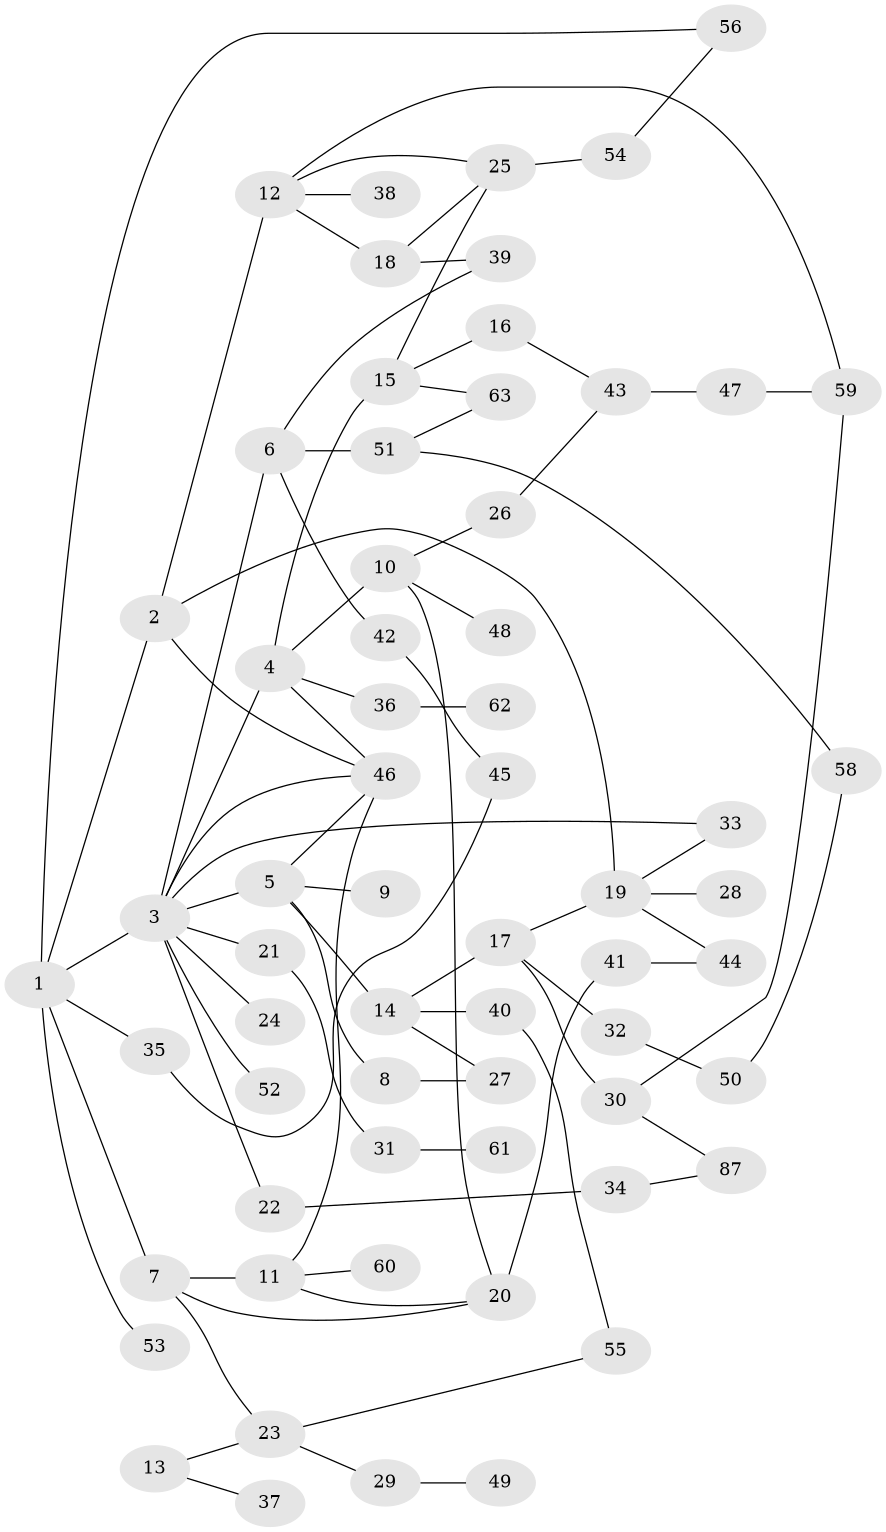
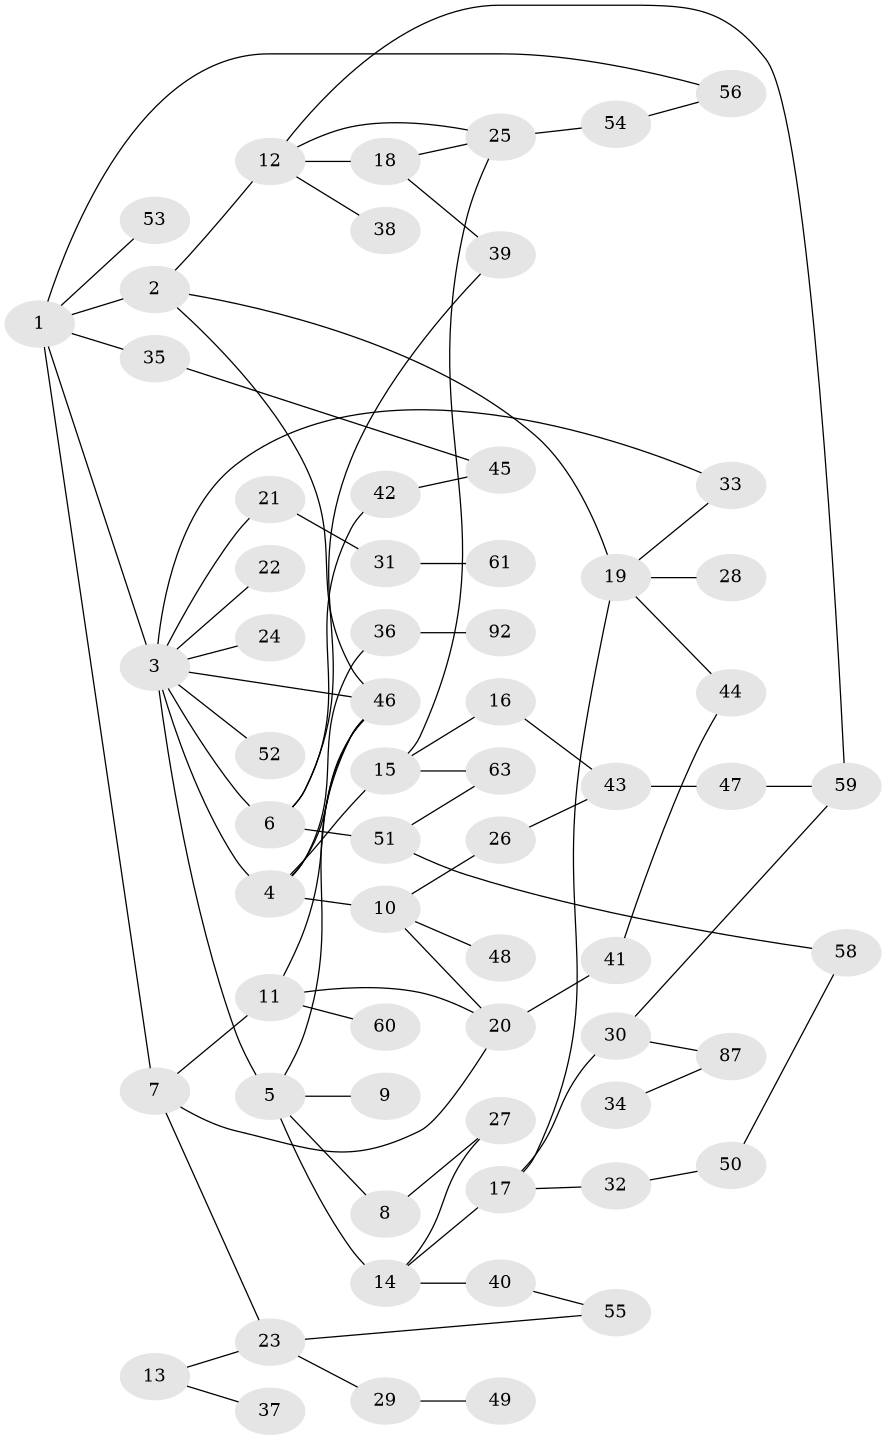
(501, 707) -> (501, 633)
(443, 1199) -> none
